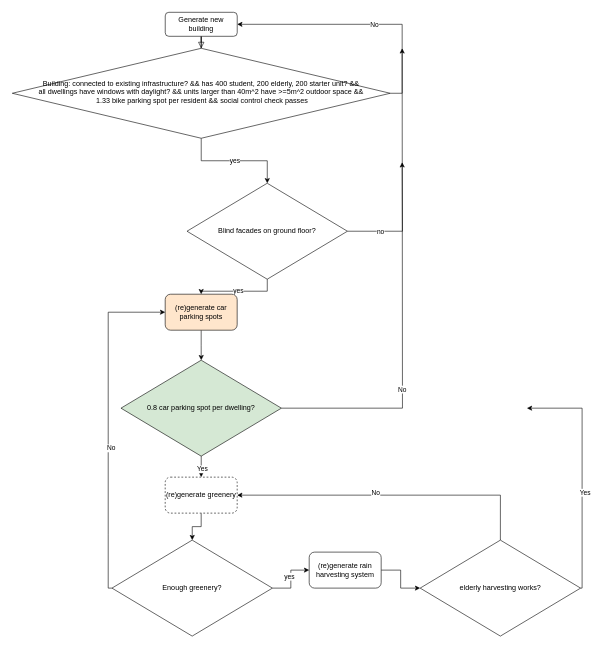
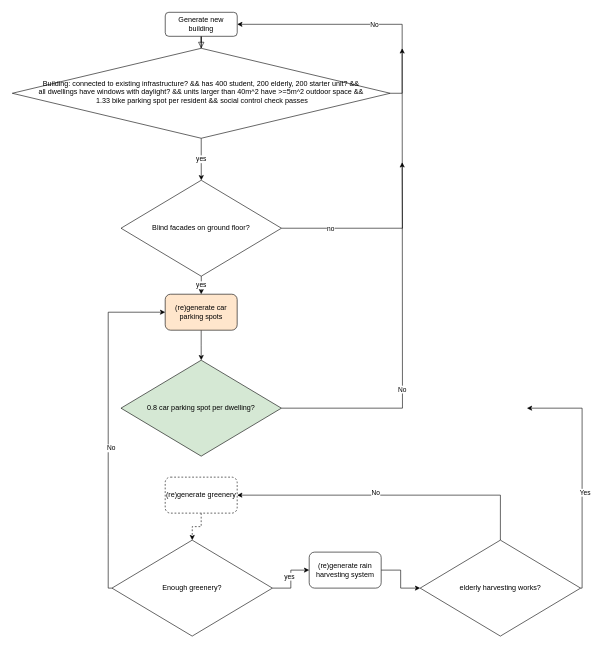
(267, 231) -> (201, 228)
(201, 468) -> none
(199, 527) -> (199, 527)
